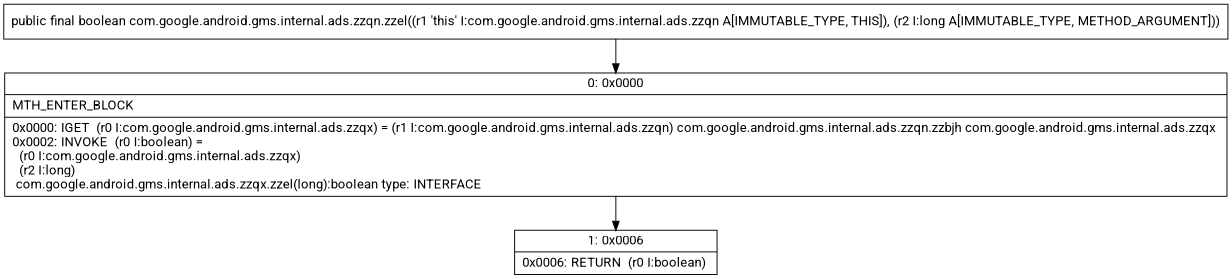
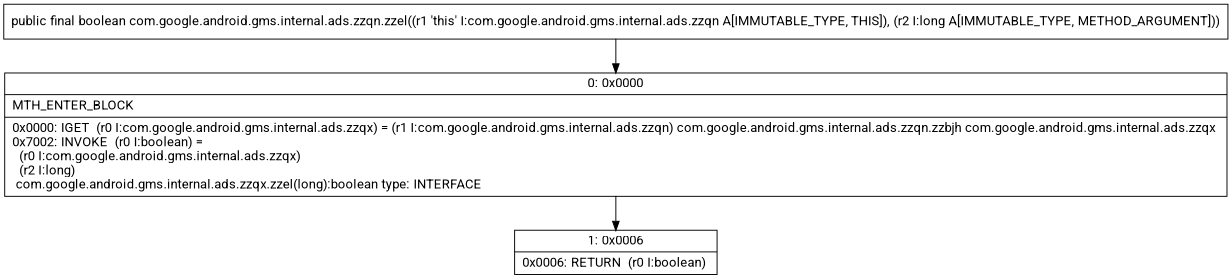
(110, 142) -> (110, 142)
